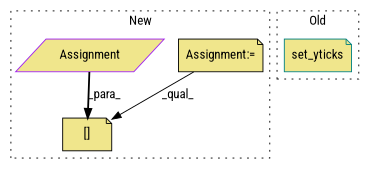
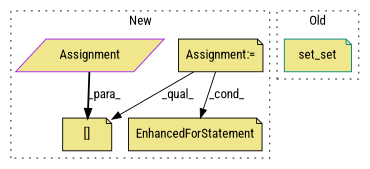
(318, 55) -> (318, 55)
none -> (195, 134)
